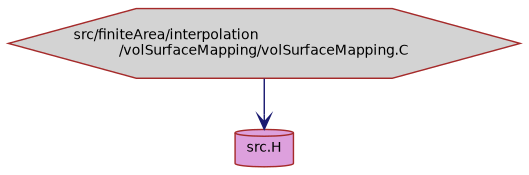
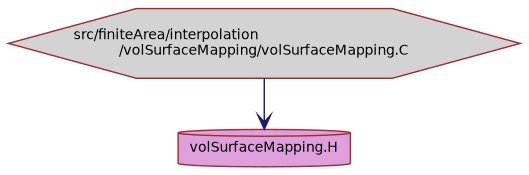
(264, 148) -> (264, 148)
